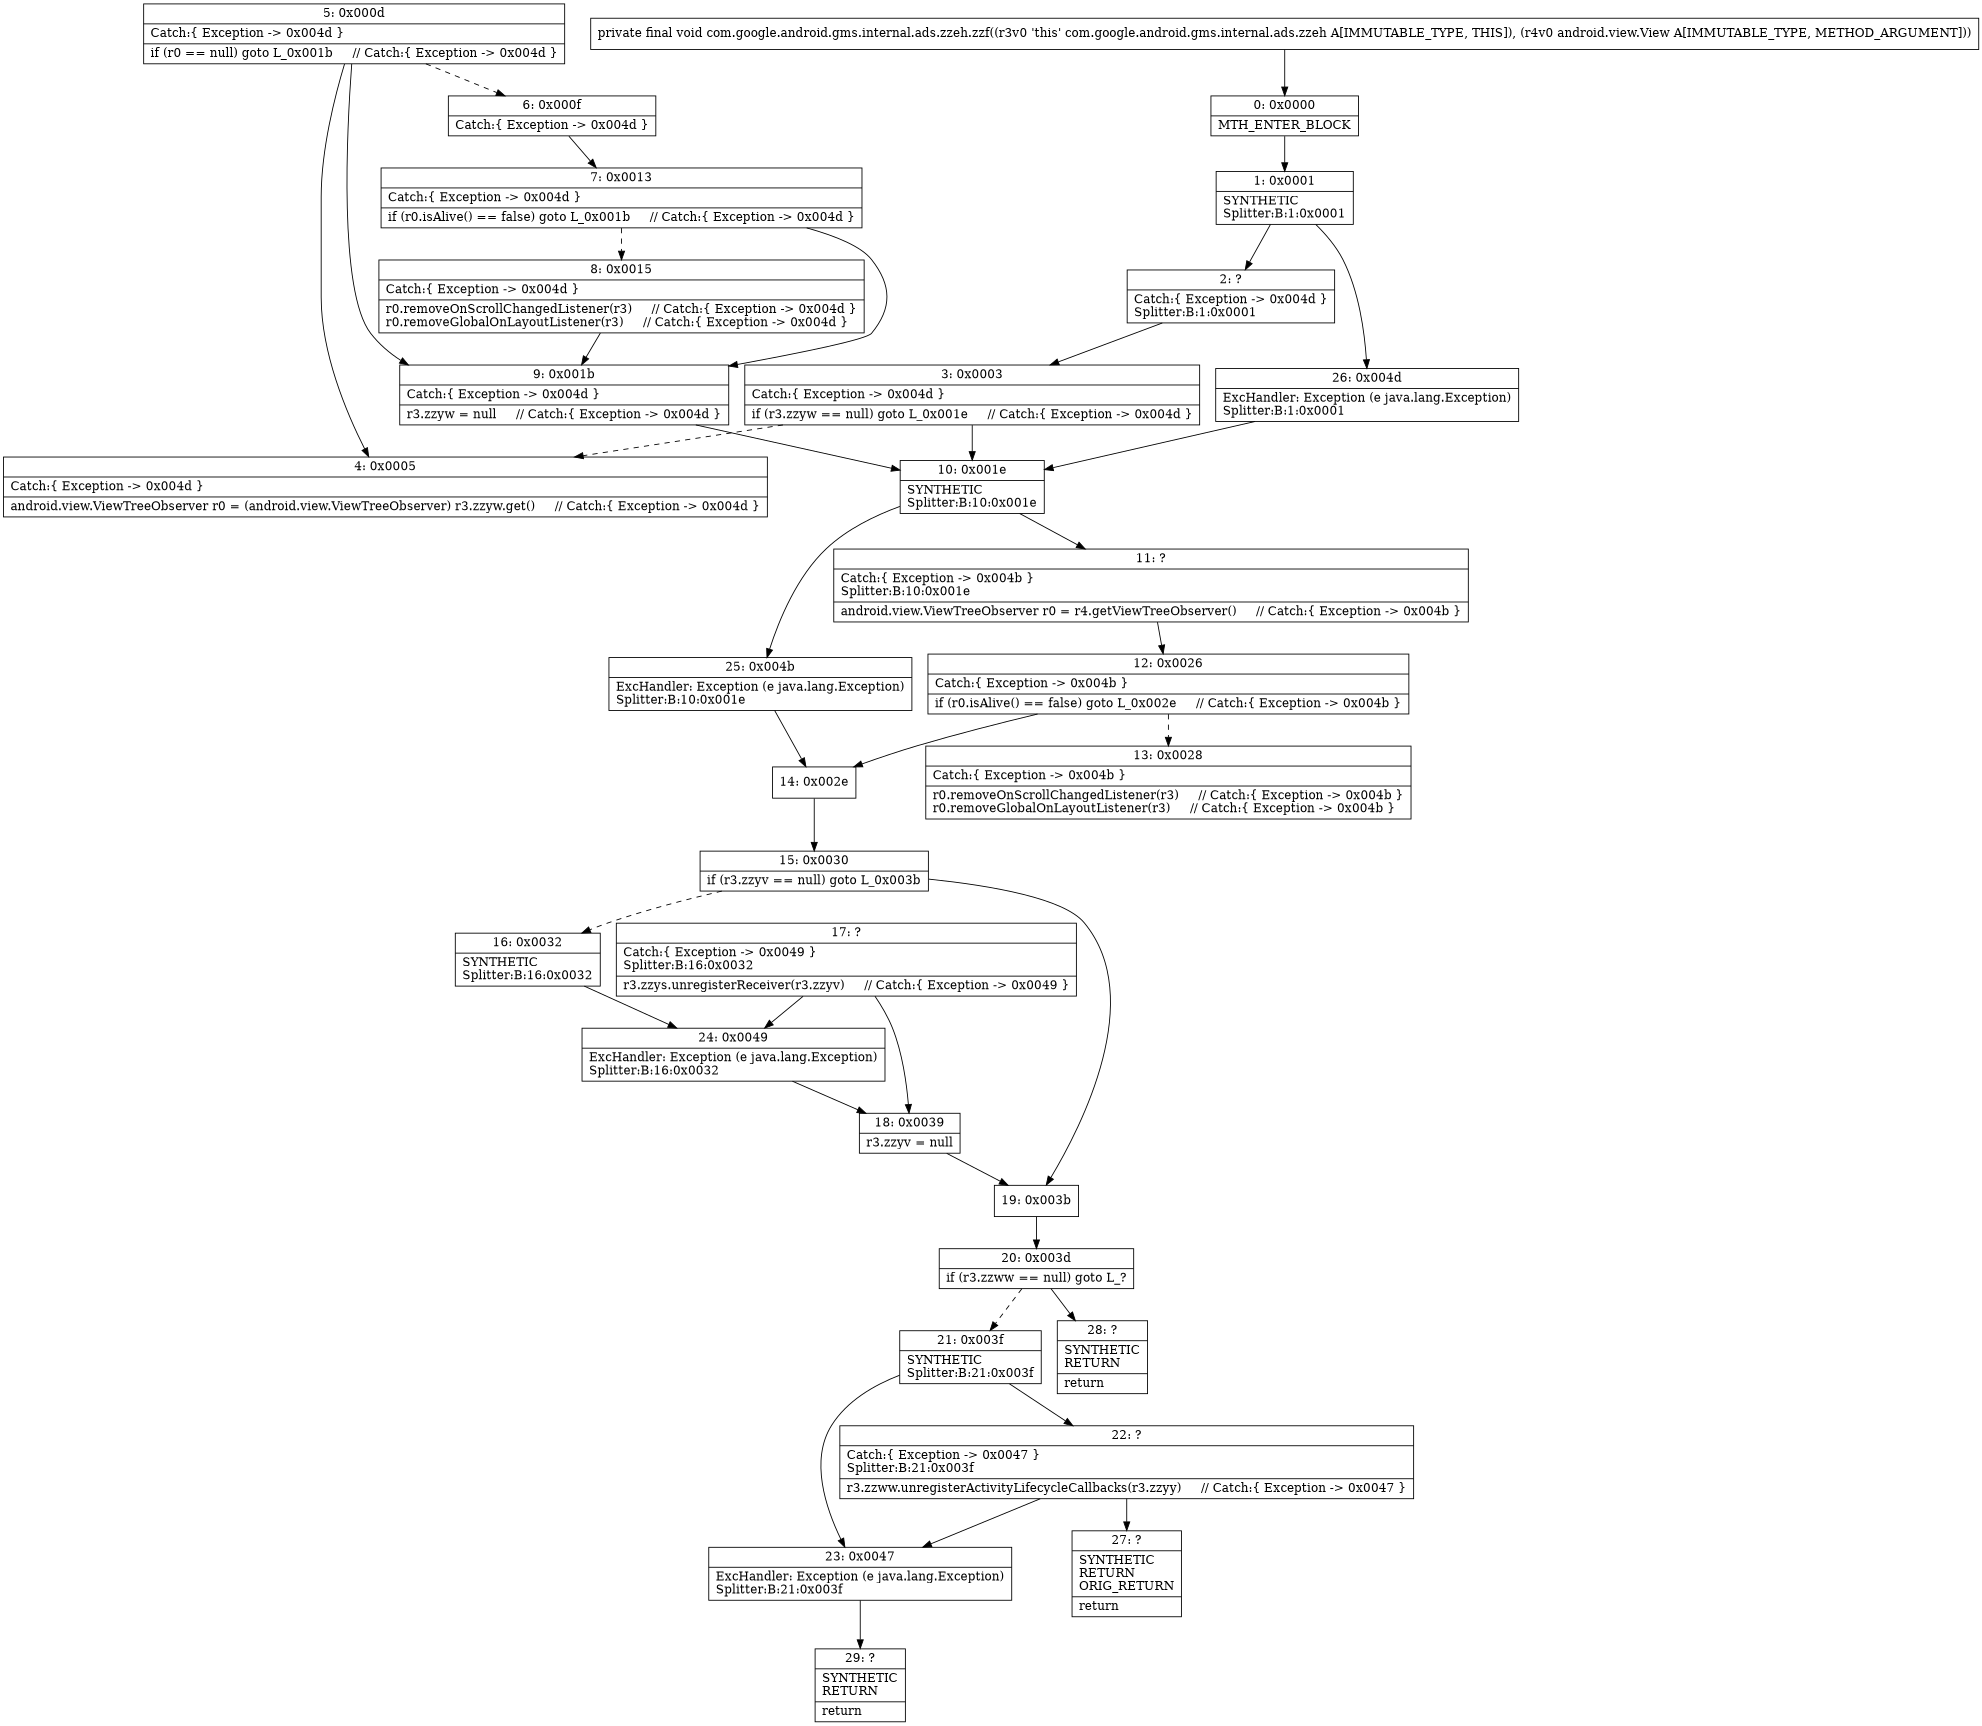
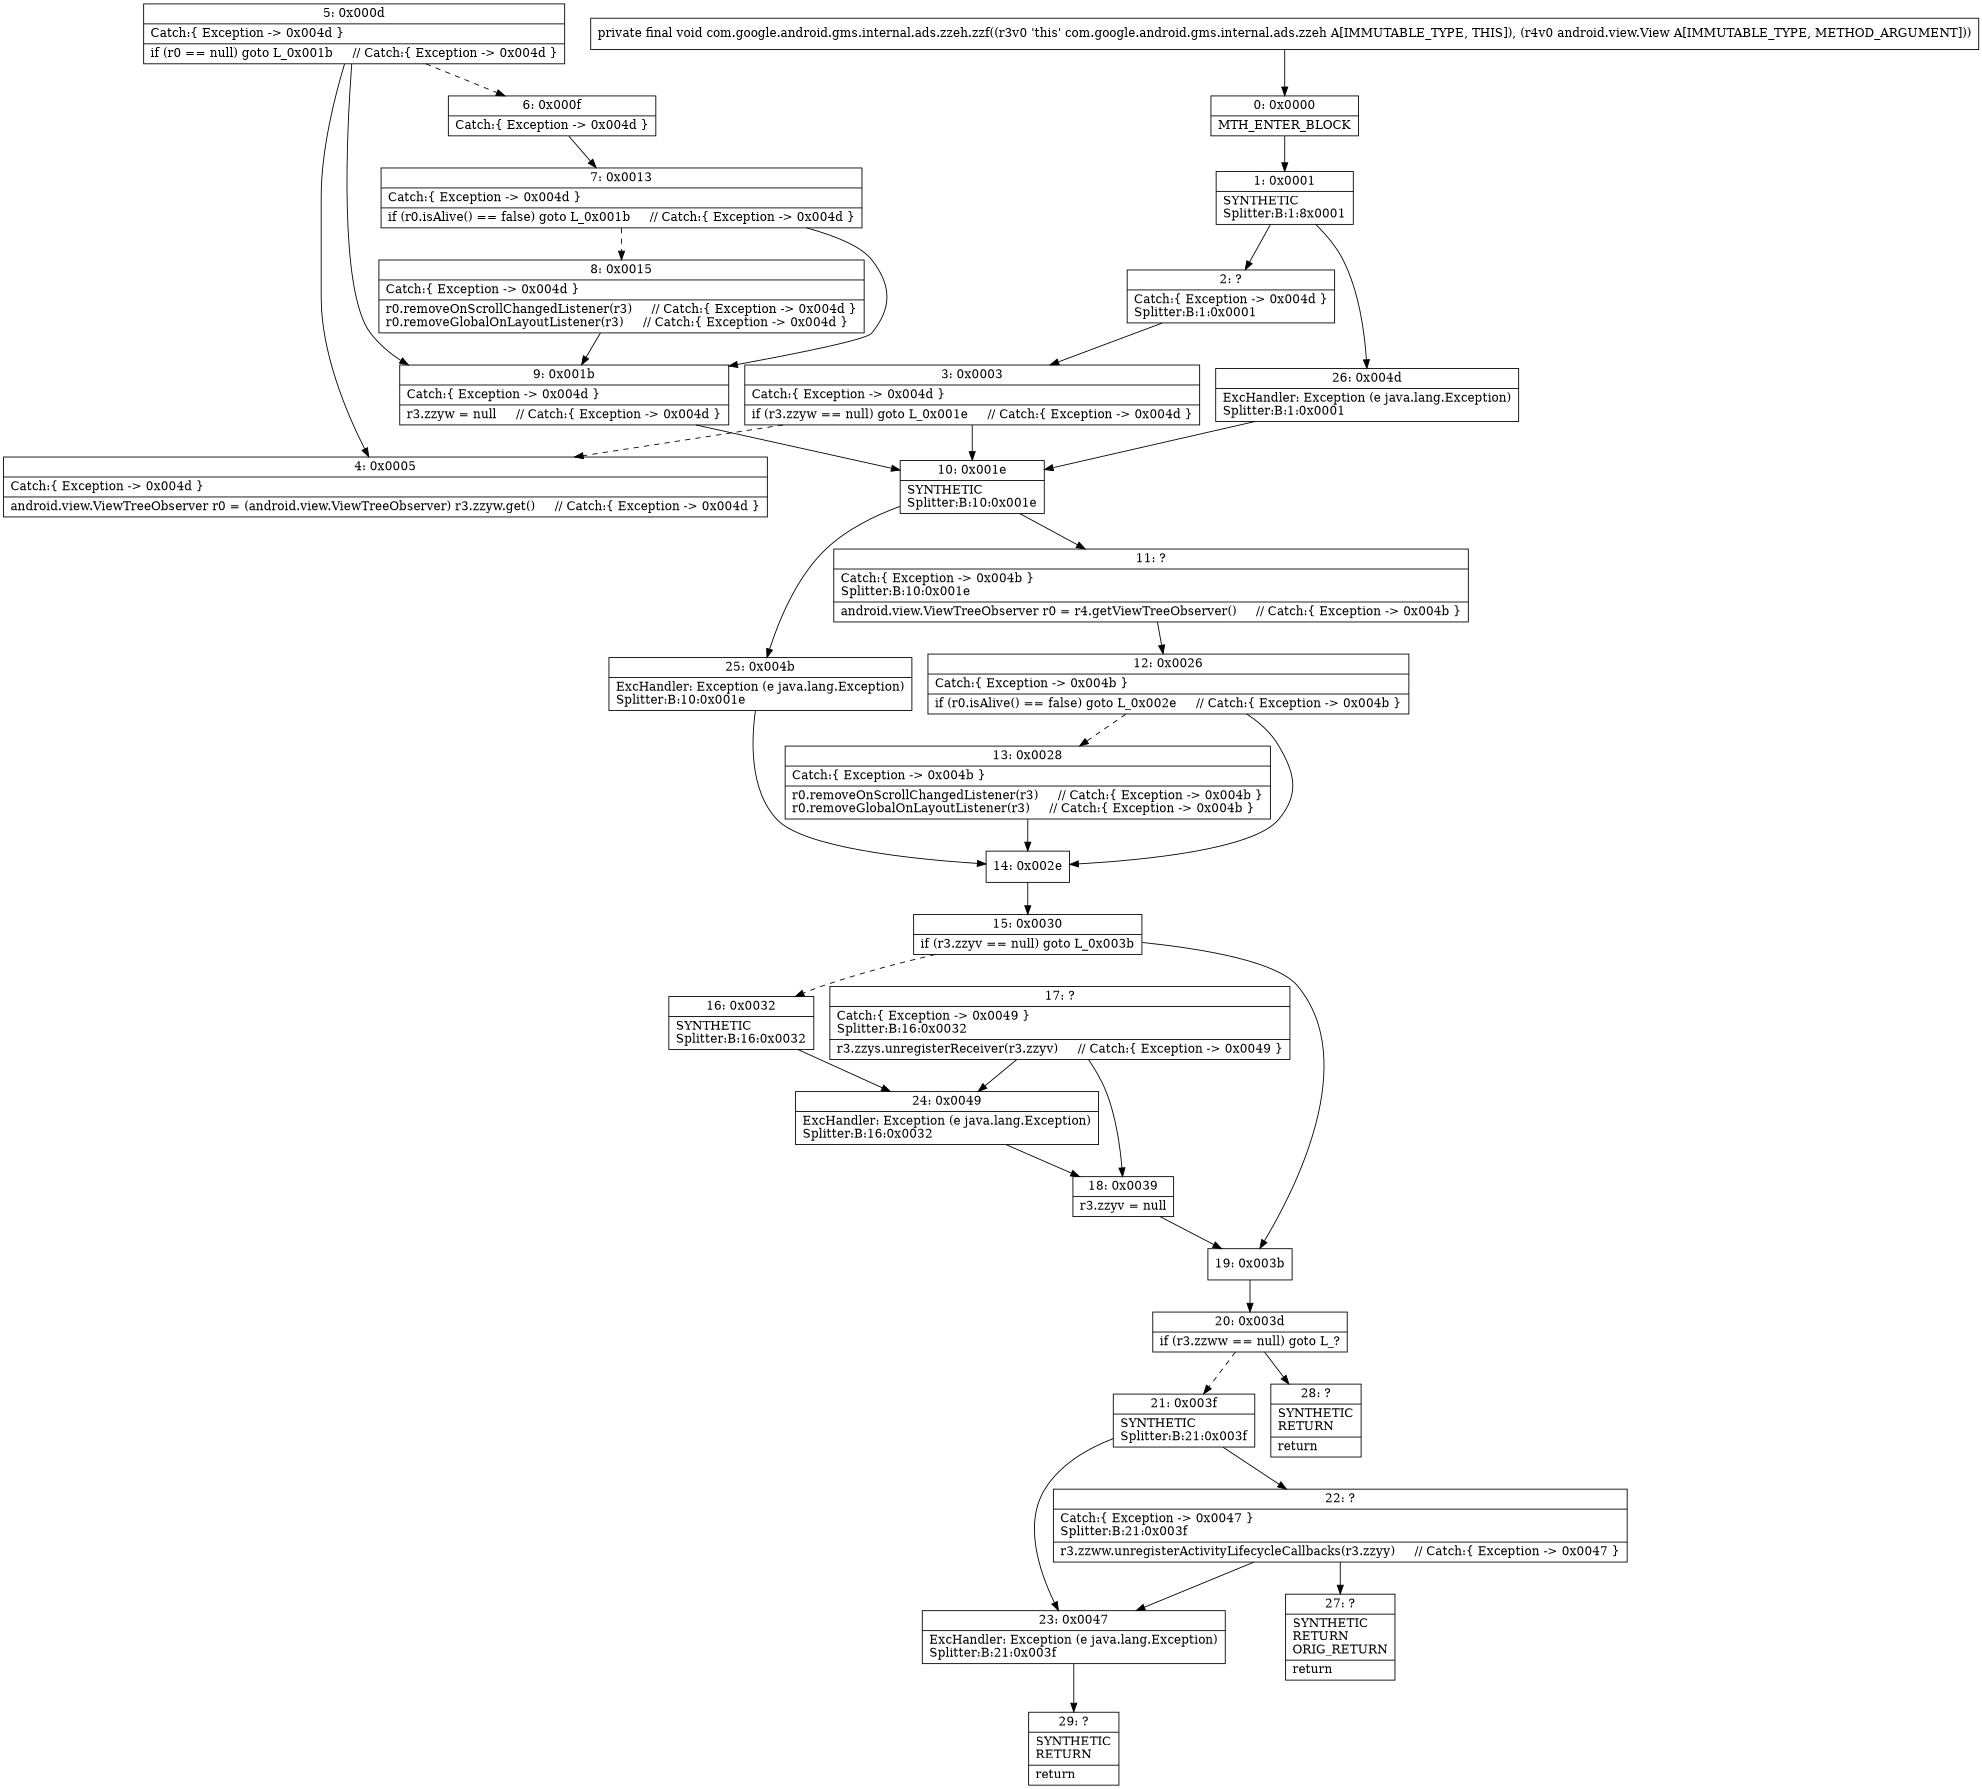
(1285, 214) -> (1285, 214)
none -> (1028, 831)
